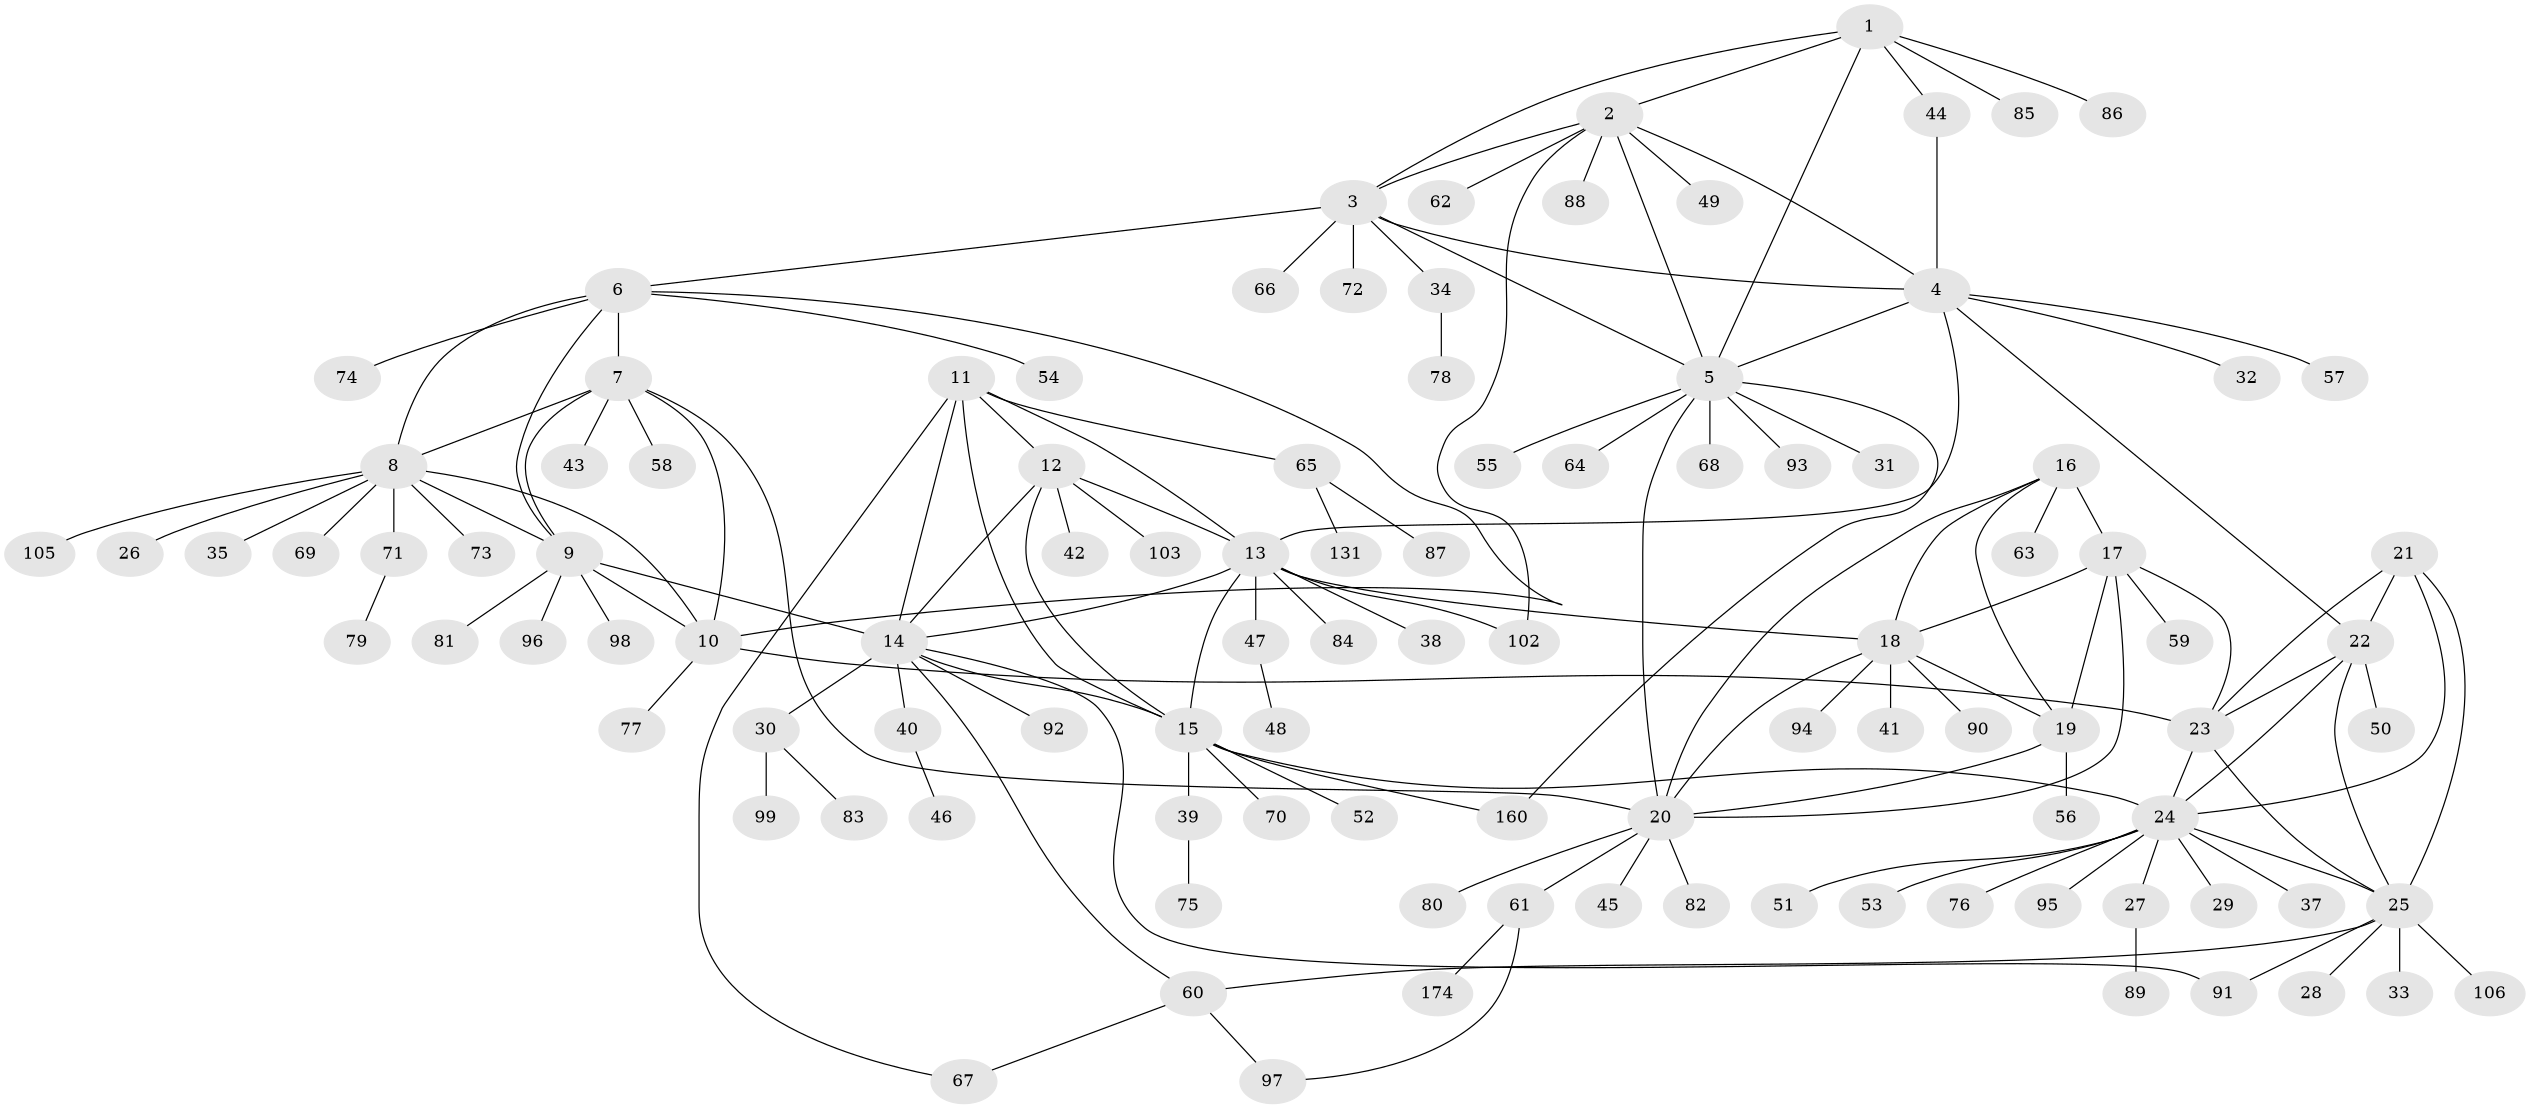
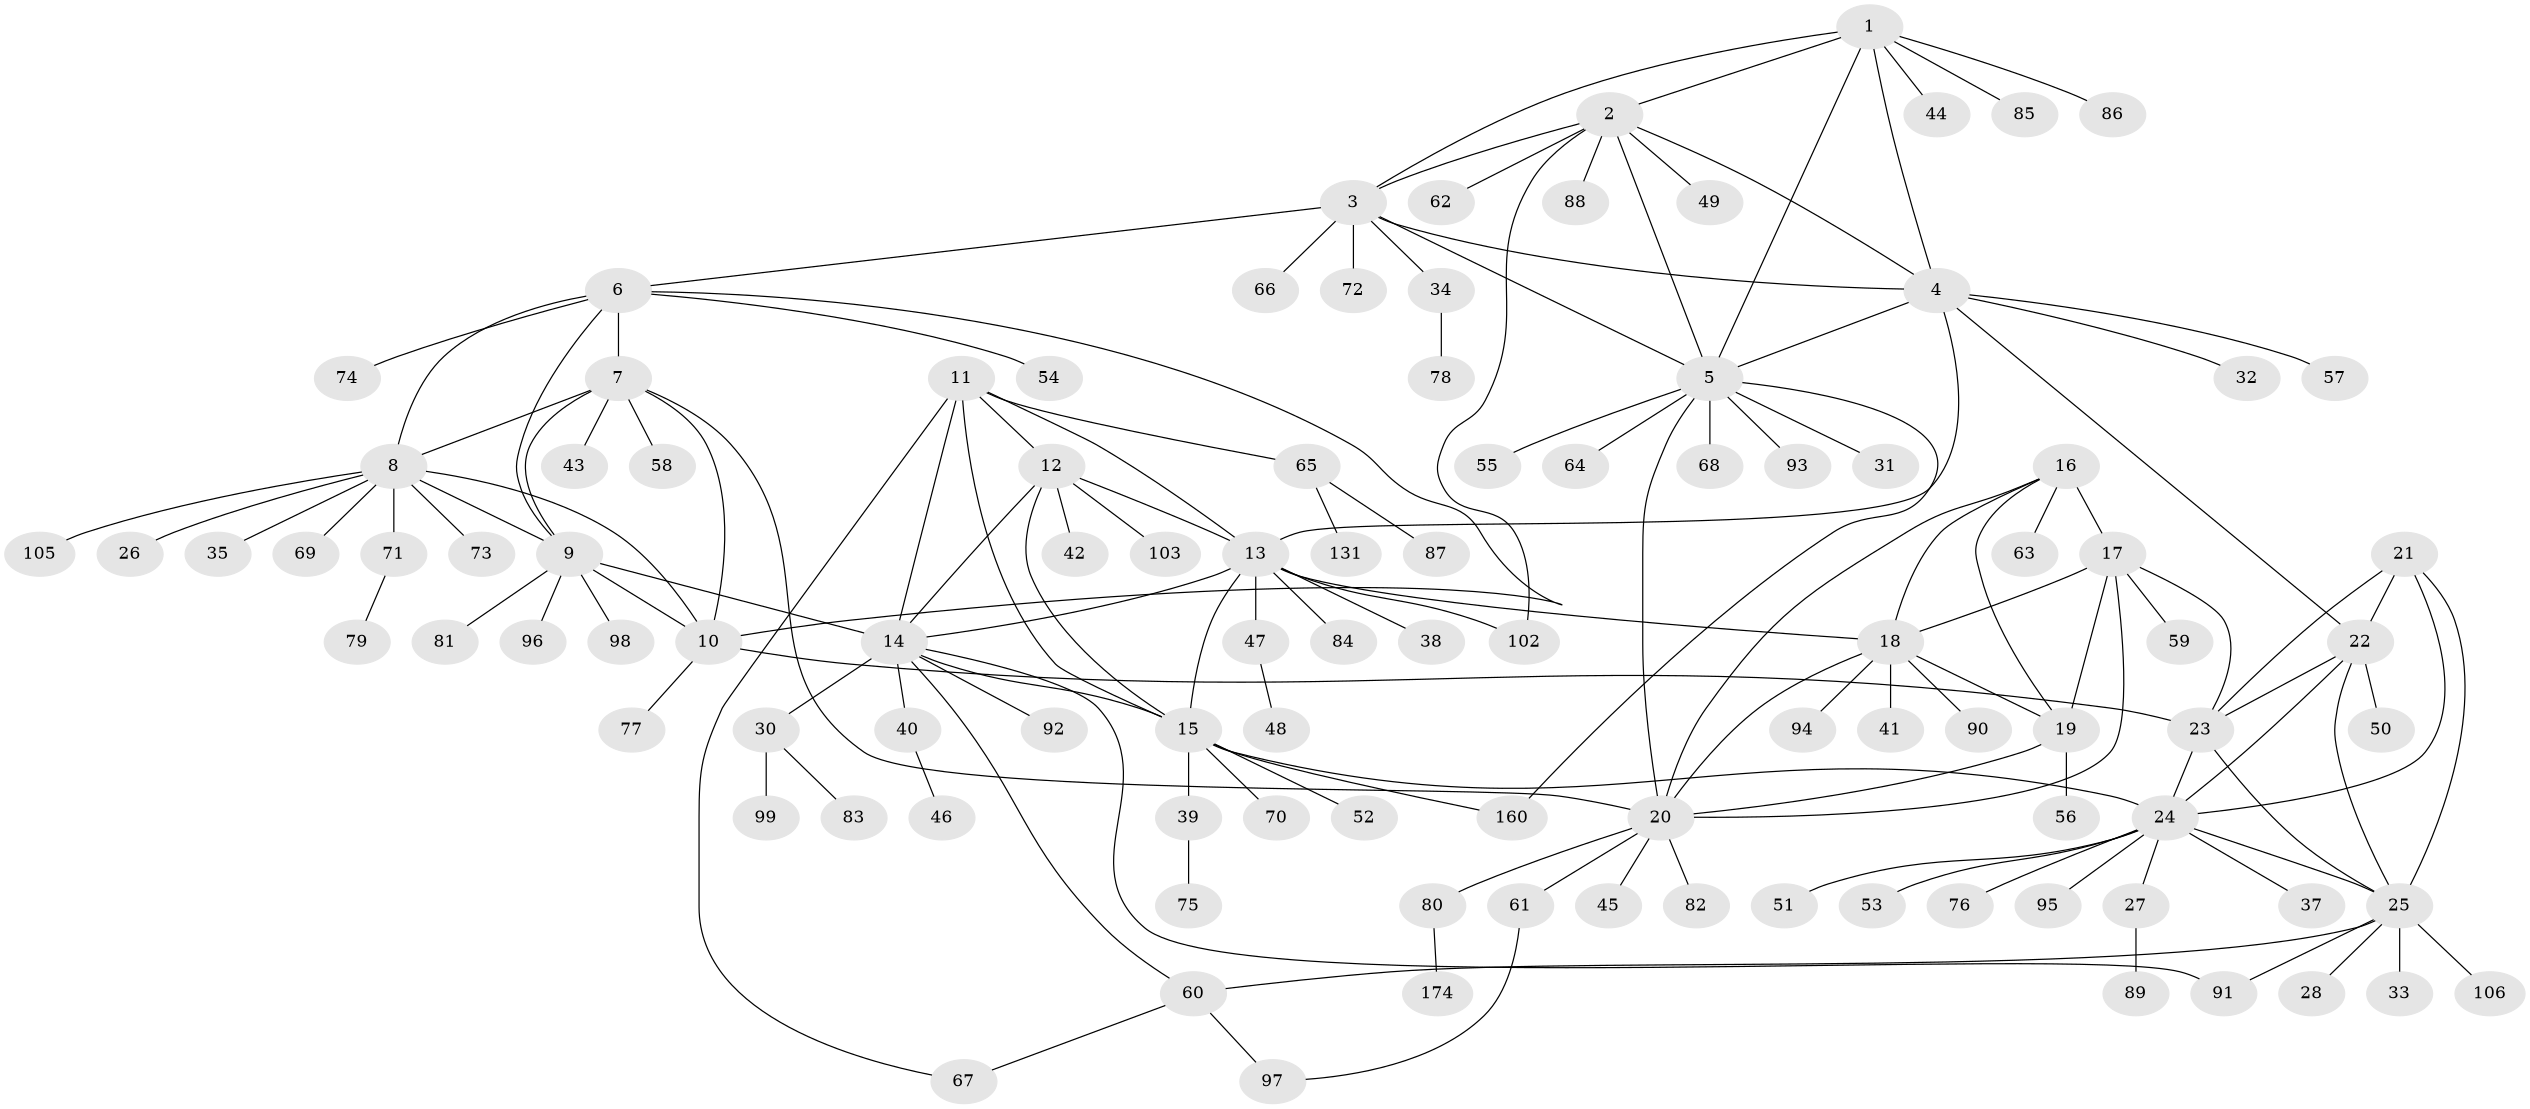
(1937, 203) -> (1899, 160)
(2224, 906) -> none
(1479, 950) -> (1435, 950)
